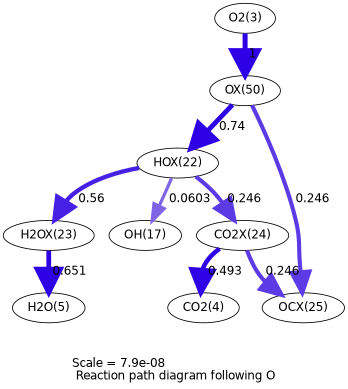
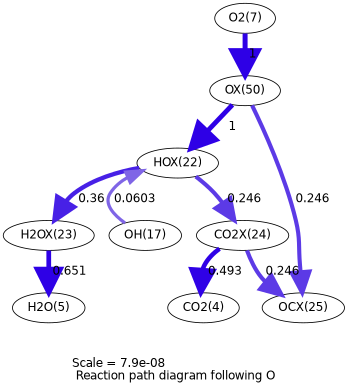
(245, 18) -> (245, 18)
(231, 127) -> (231, 127)
(165, 192) -> (108, 199)
(90, 199) -> (90, 199)
